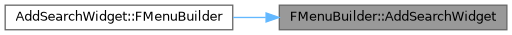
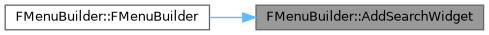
(119, 17) -> (107, 17)
